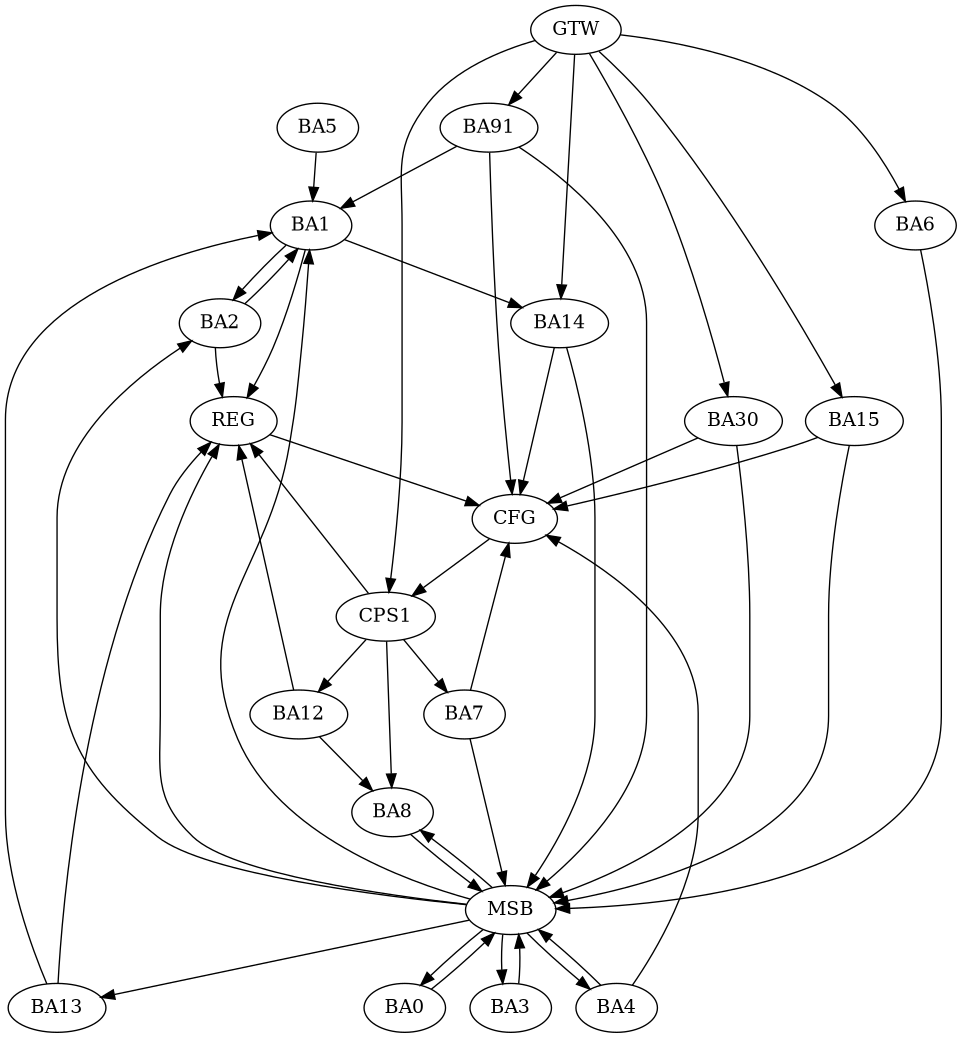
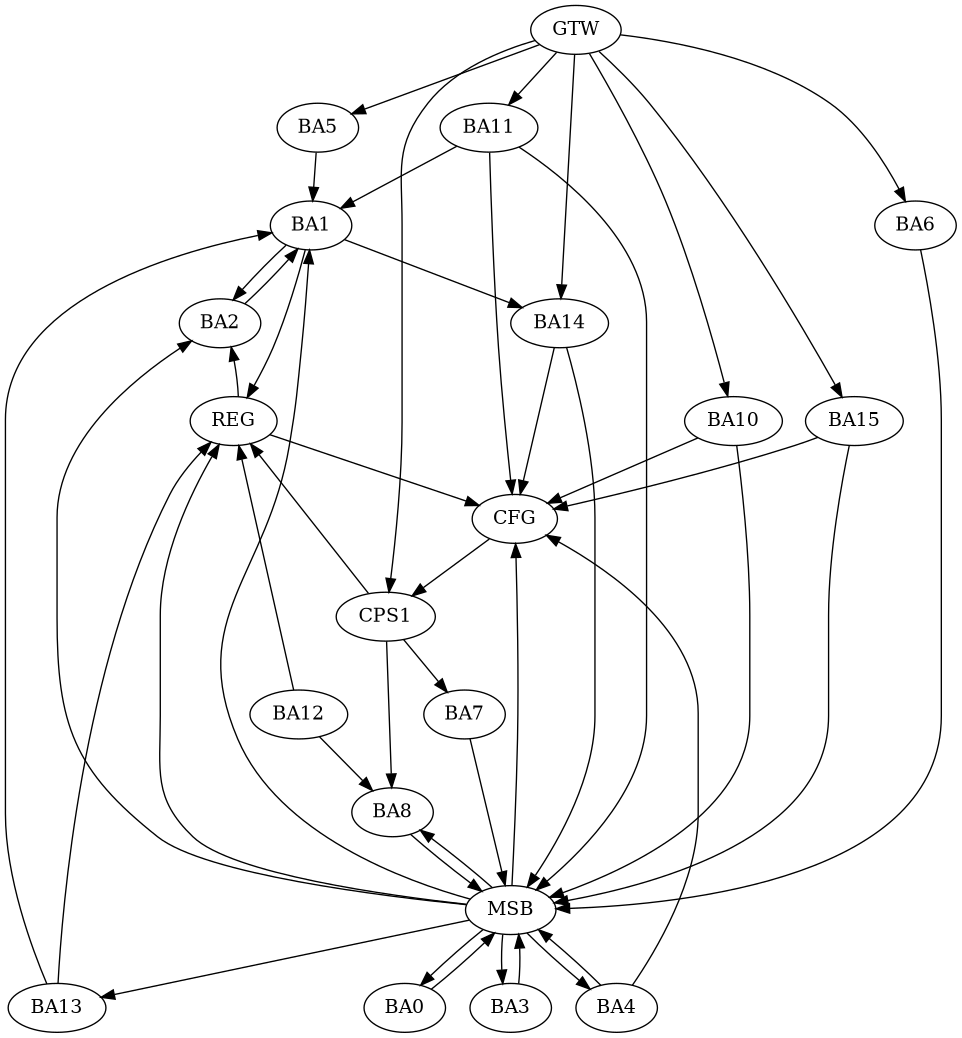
none -> (435, 83)
(489, 128) -> (489, 128)
(217, 366) -> (237, 379)
(734, 421) -> (734, 421)
(488, 623) -> (518, 722)
(347, 661) -> none
